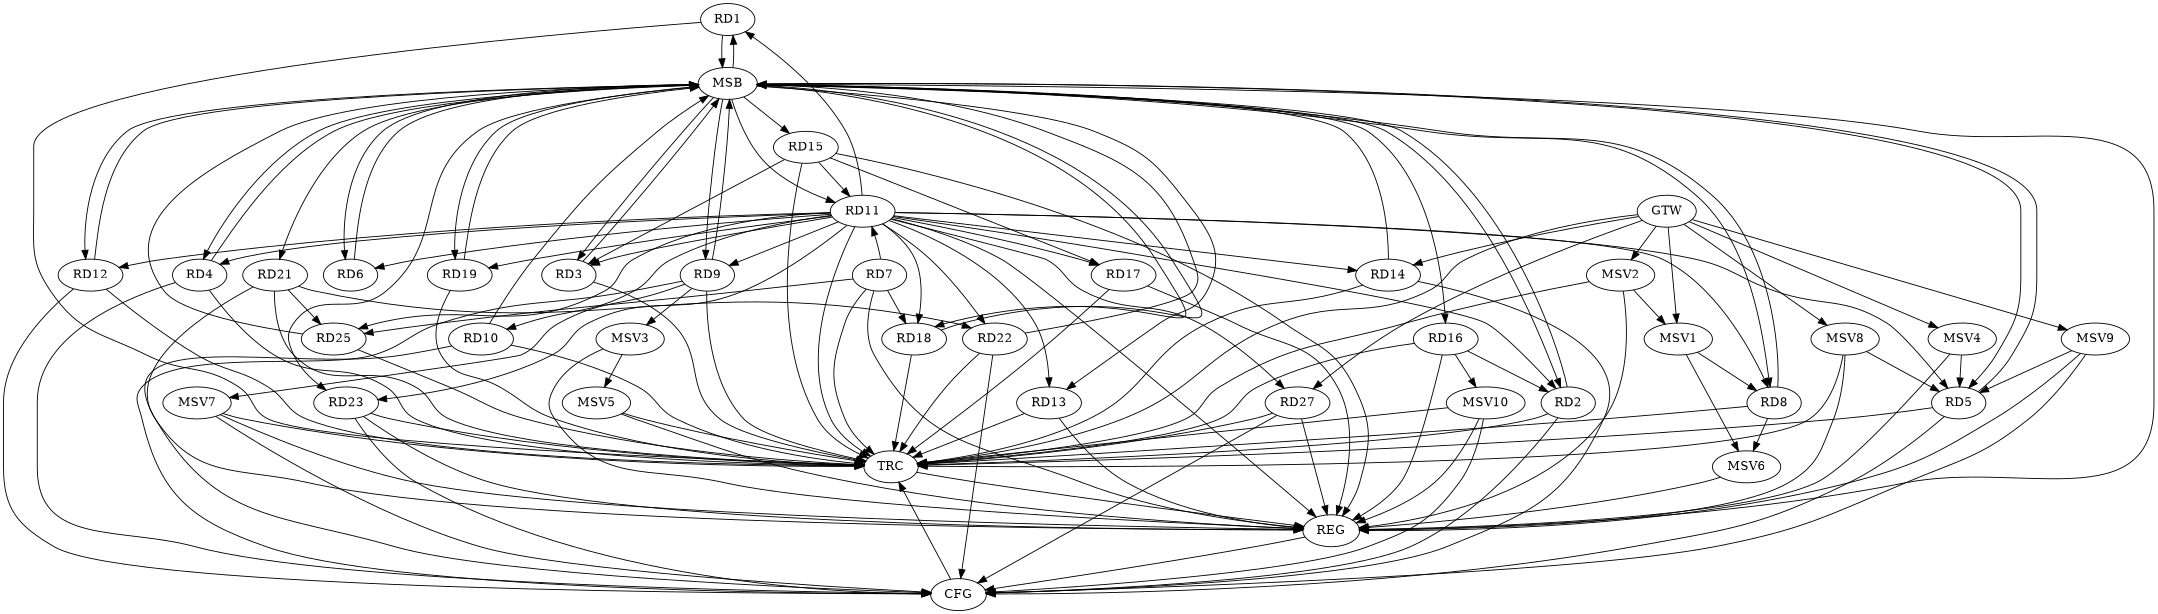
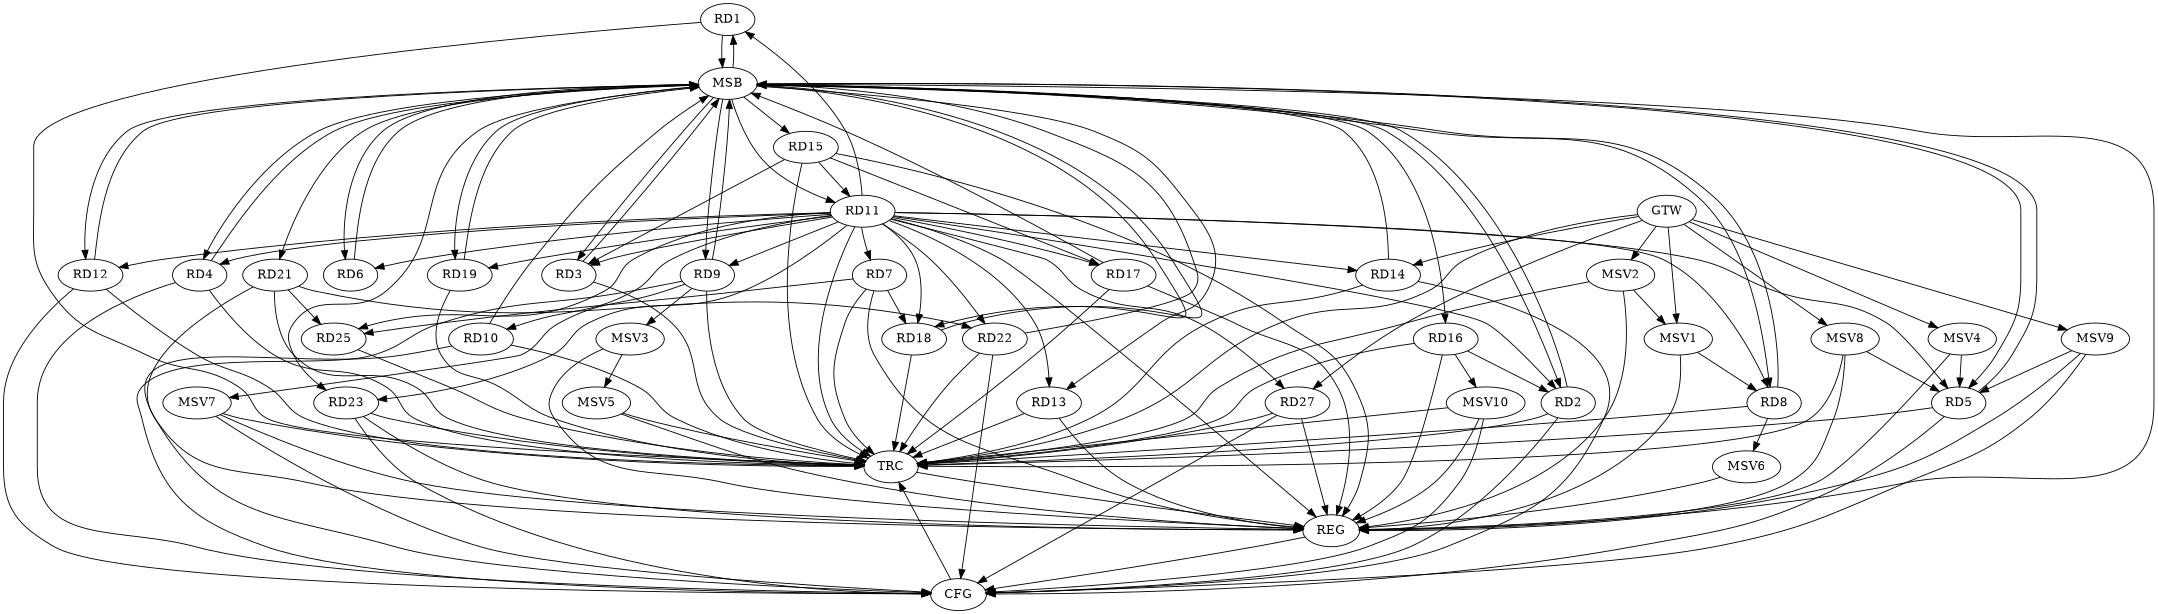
(297, 125) -> (917, 165)
(878, 247) -> (864, 240)
(1710, 399) -> (1561, 494)
